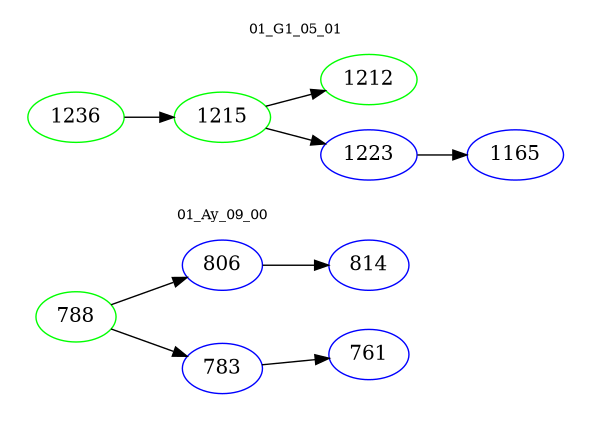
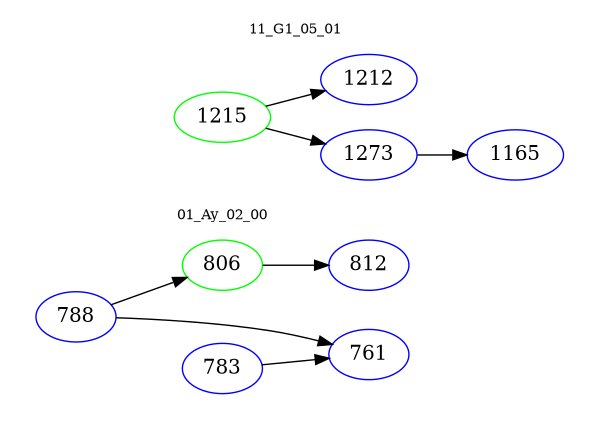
(296, 30) -> (296, 30)
(369, 80) -> (369, 80)
(76, 117) -> none
(369, 155) -> (369, 155)
(222, 216) -> (222, 216)
(222, 265) -> (222, 265)
(369, 265) -> (369, 265)
(76, 317) -> (76, 317)
(142, 340) -> (218, 324)
